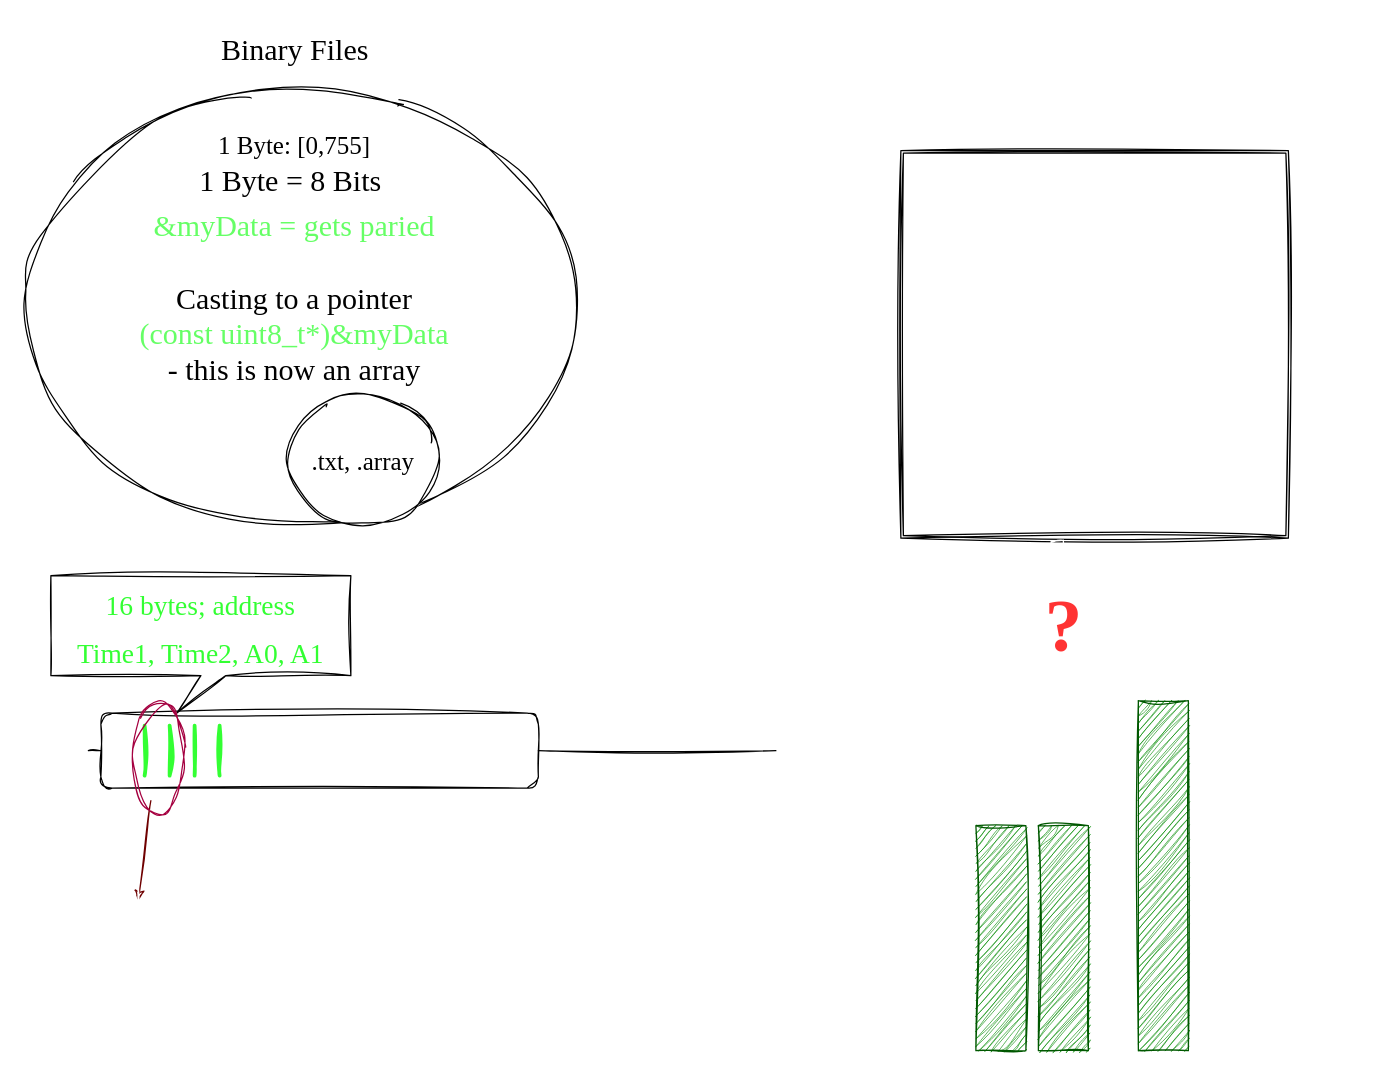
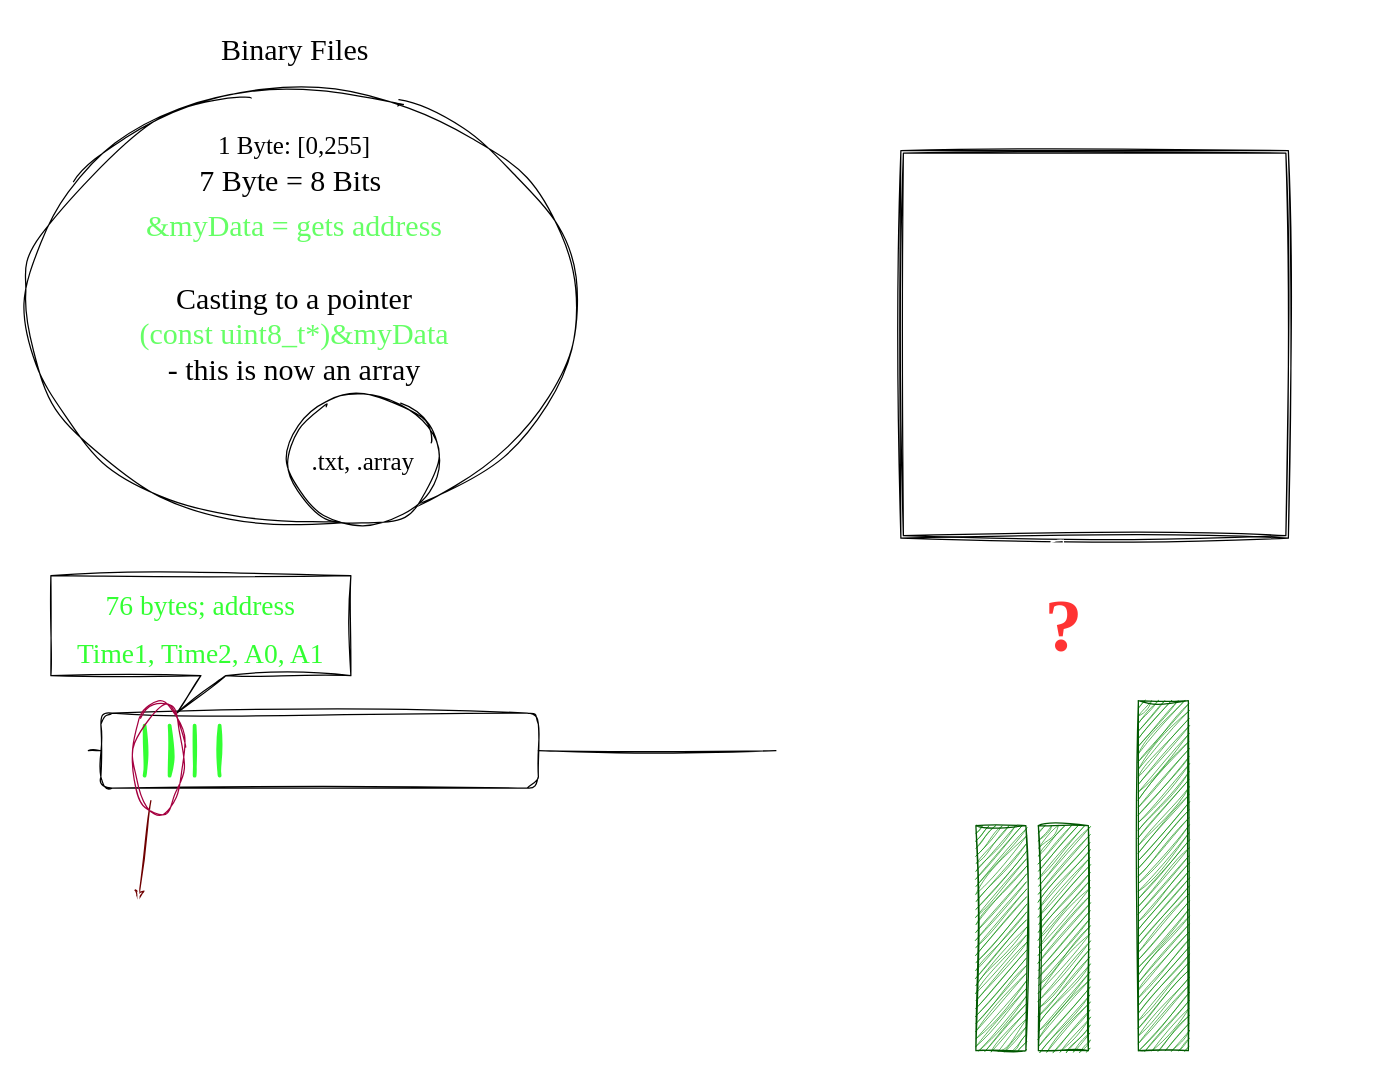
(294, 144) -> (294, 144)
(291, 182) -> (291, 182)
(294, 299) -> (294, 299)
(201, 626) -> (201, 626)
